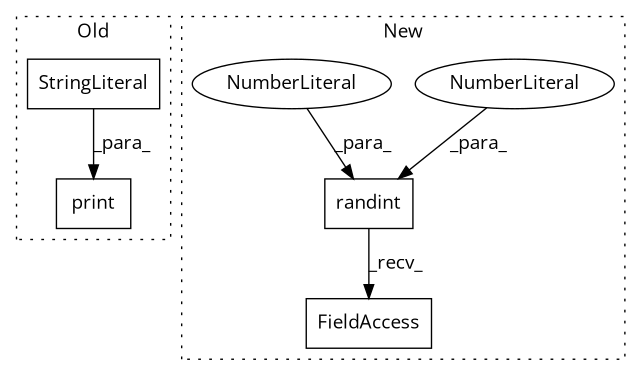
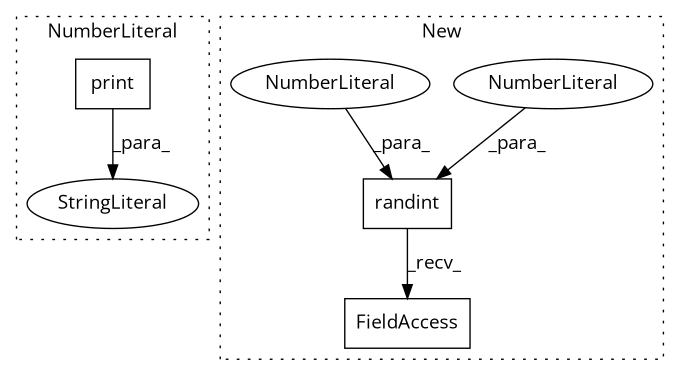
(94, 32) -> (113, 32)
(94, 84) -> (113, 204)
(94, 137) -> (113, 137)
